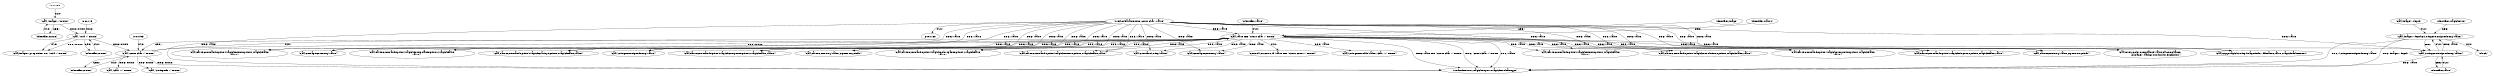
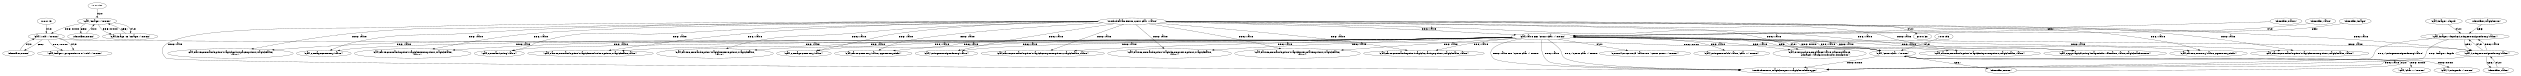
(90, 29) -> (50, 29)
none -> (130, 37)
(2484, 53) -> none
